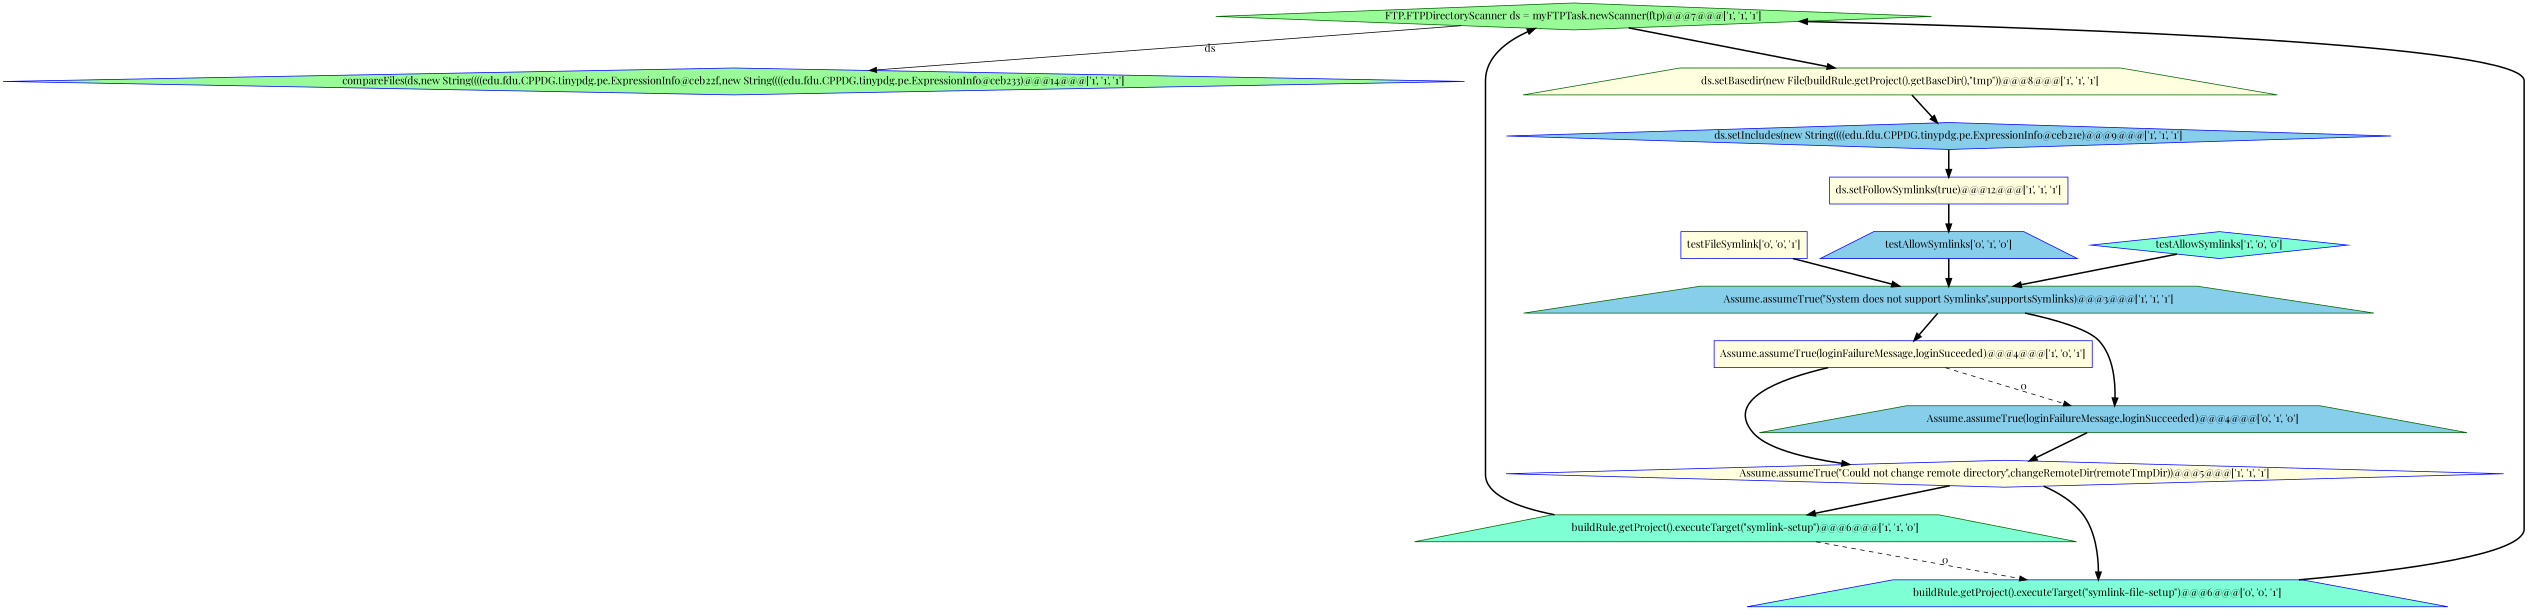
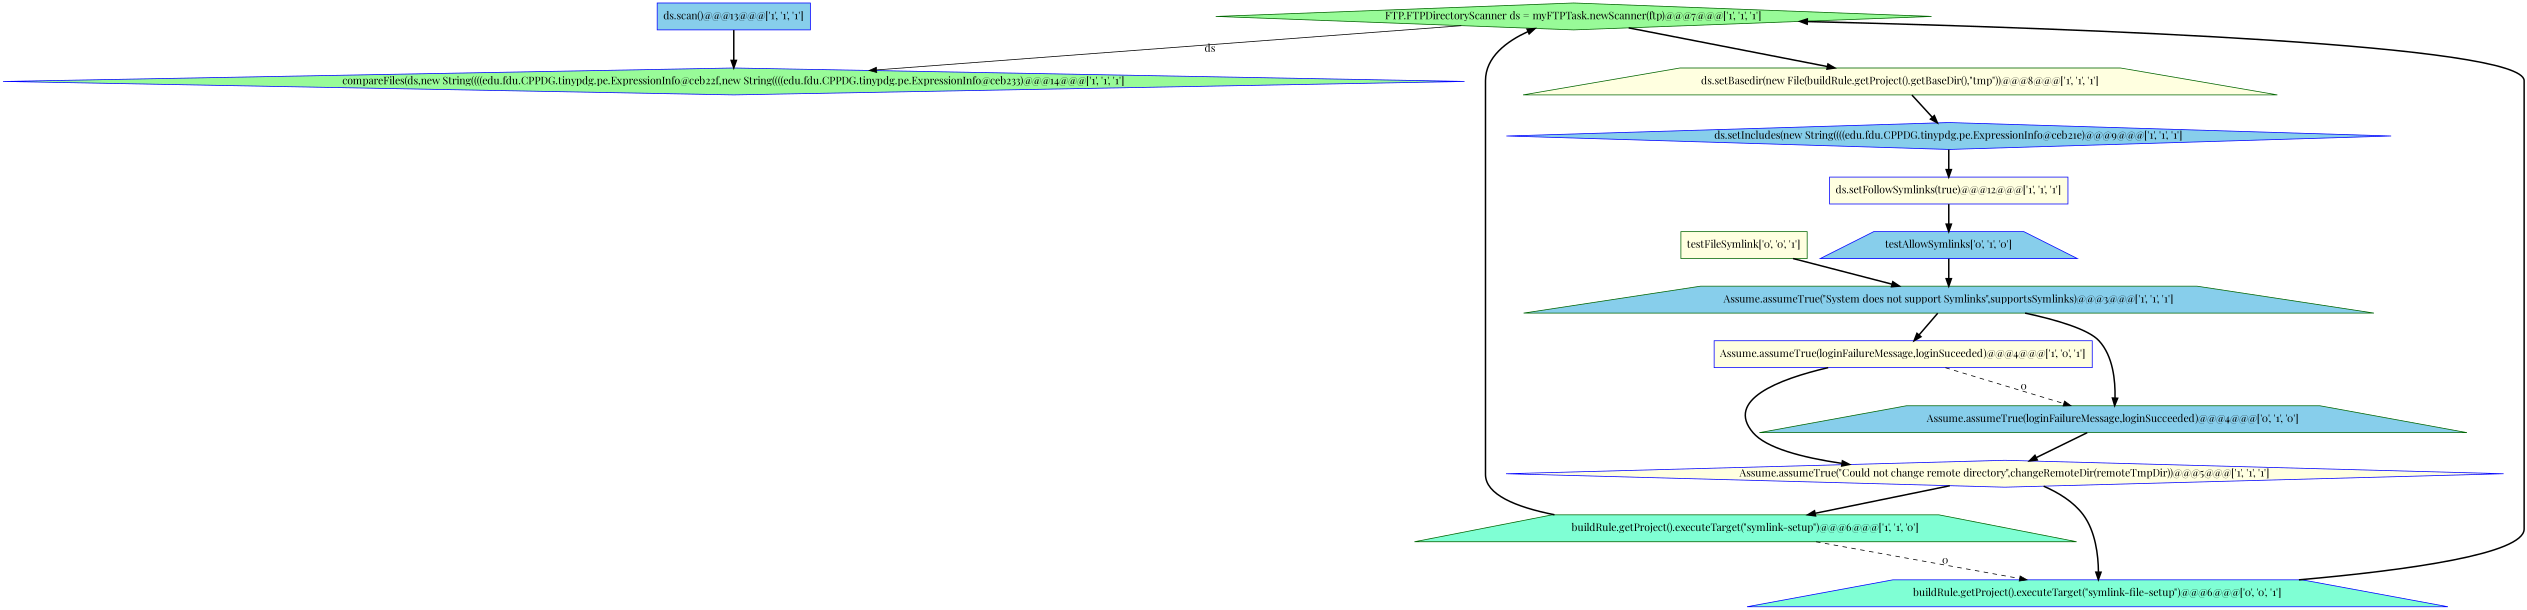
none -> (734, 16)
(1744, 245) -> (1744, 245)
(2219, 245) -> none
